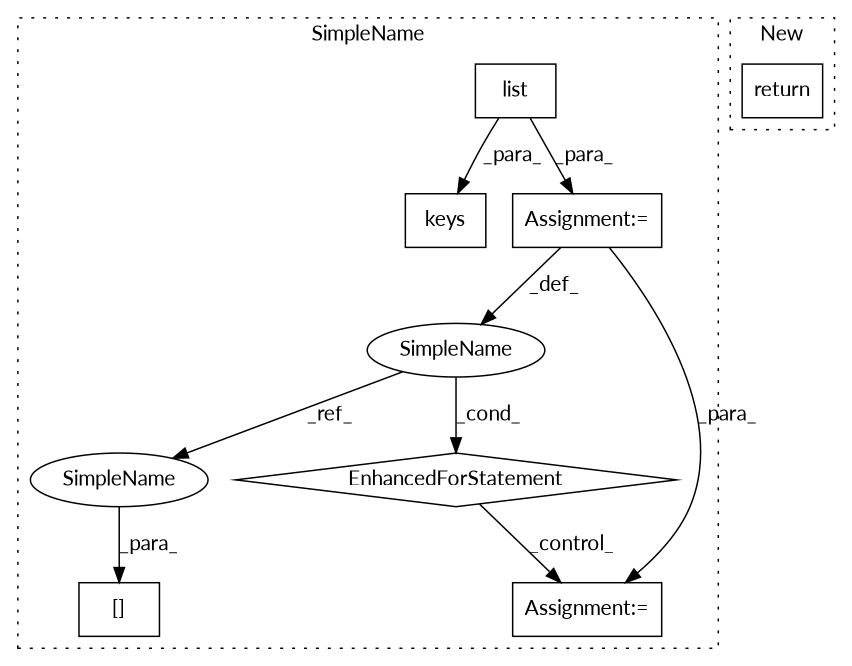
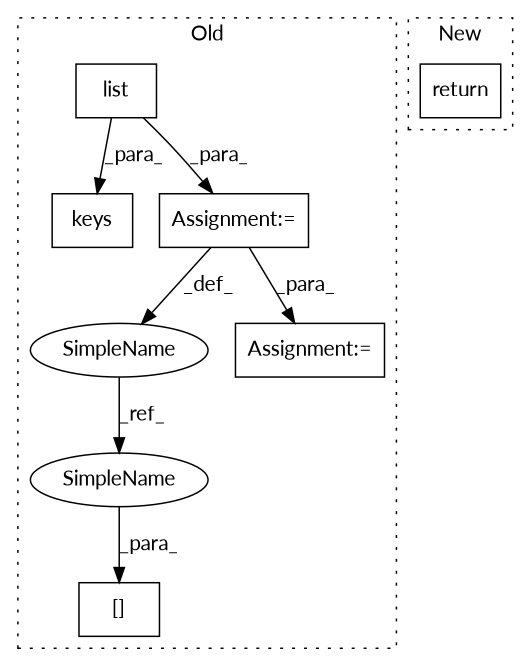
(368, 35) -> (207, 35)
(456, 480) -> none
